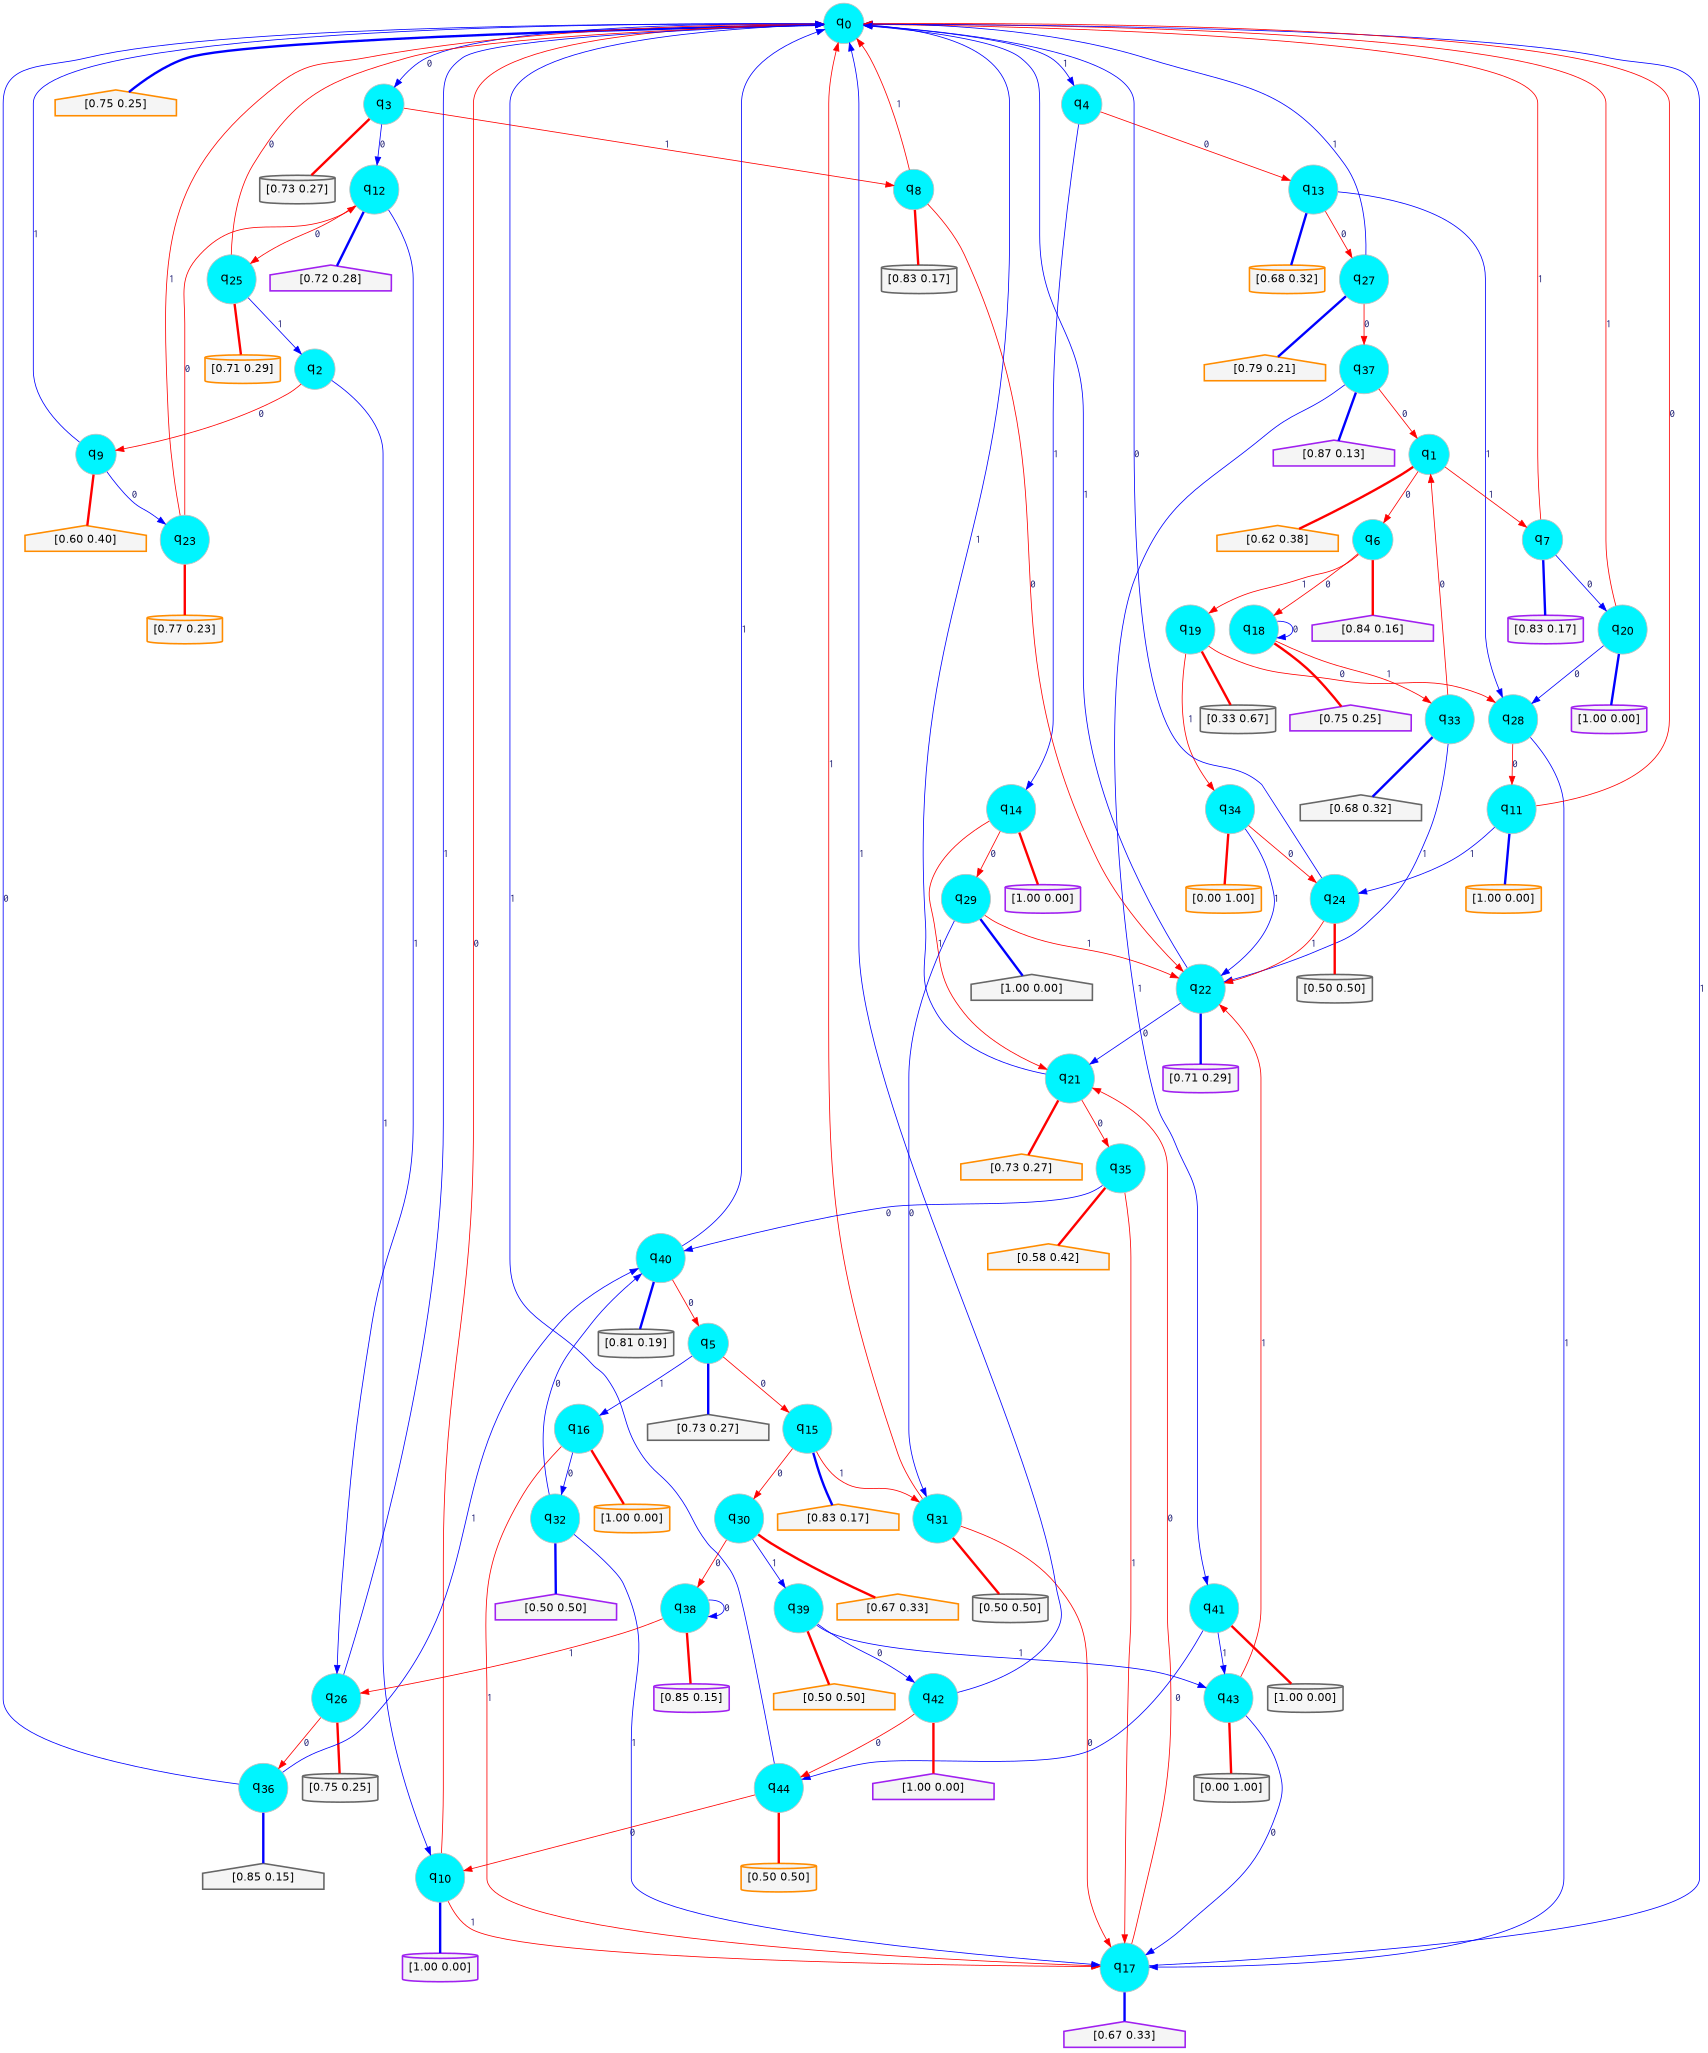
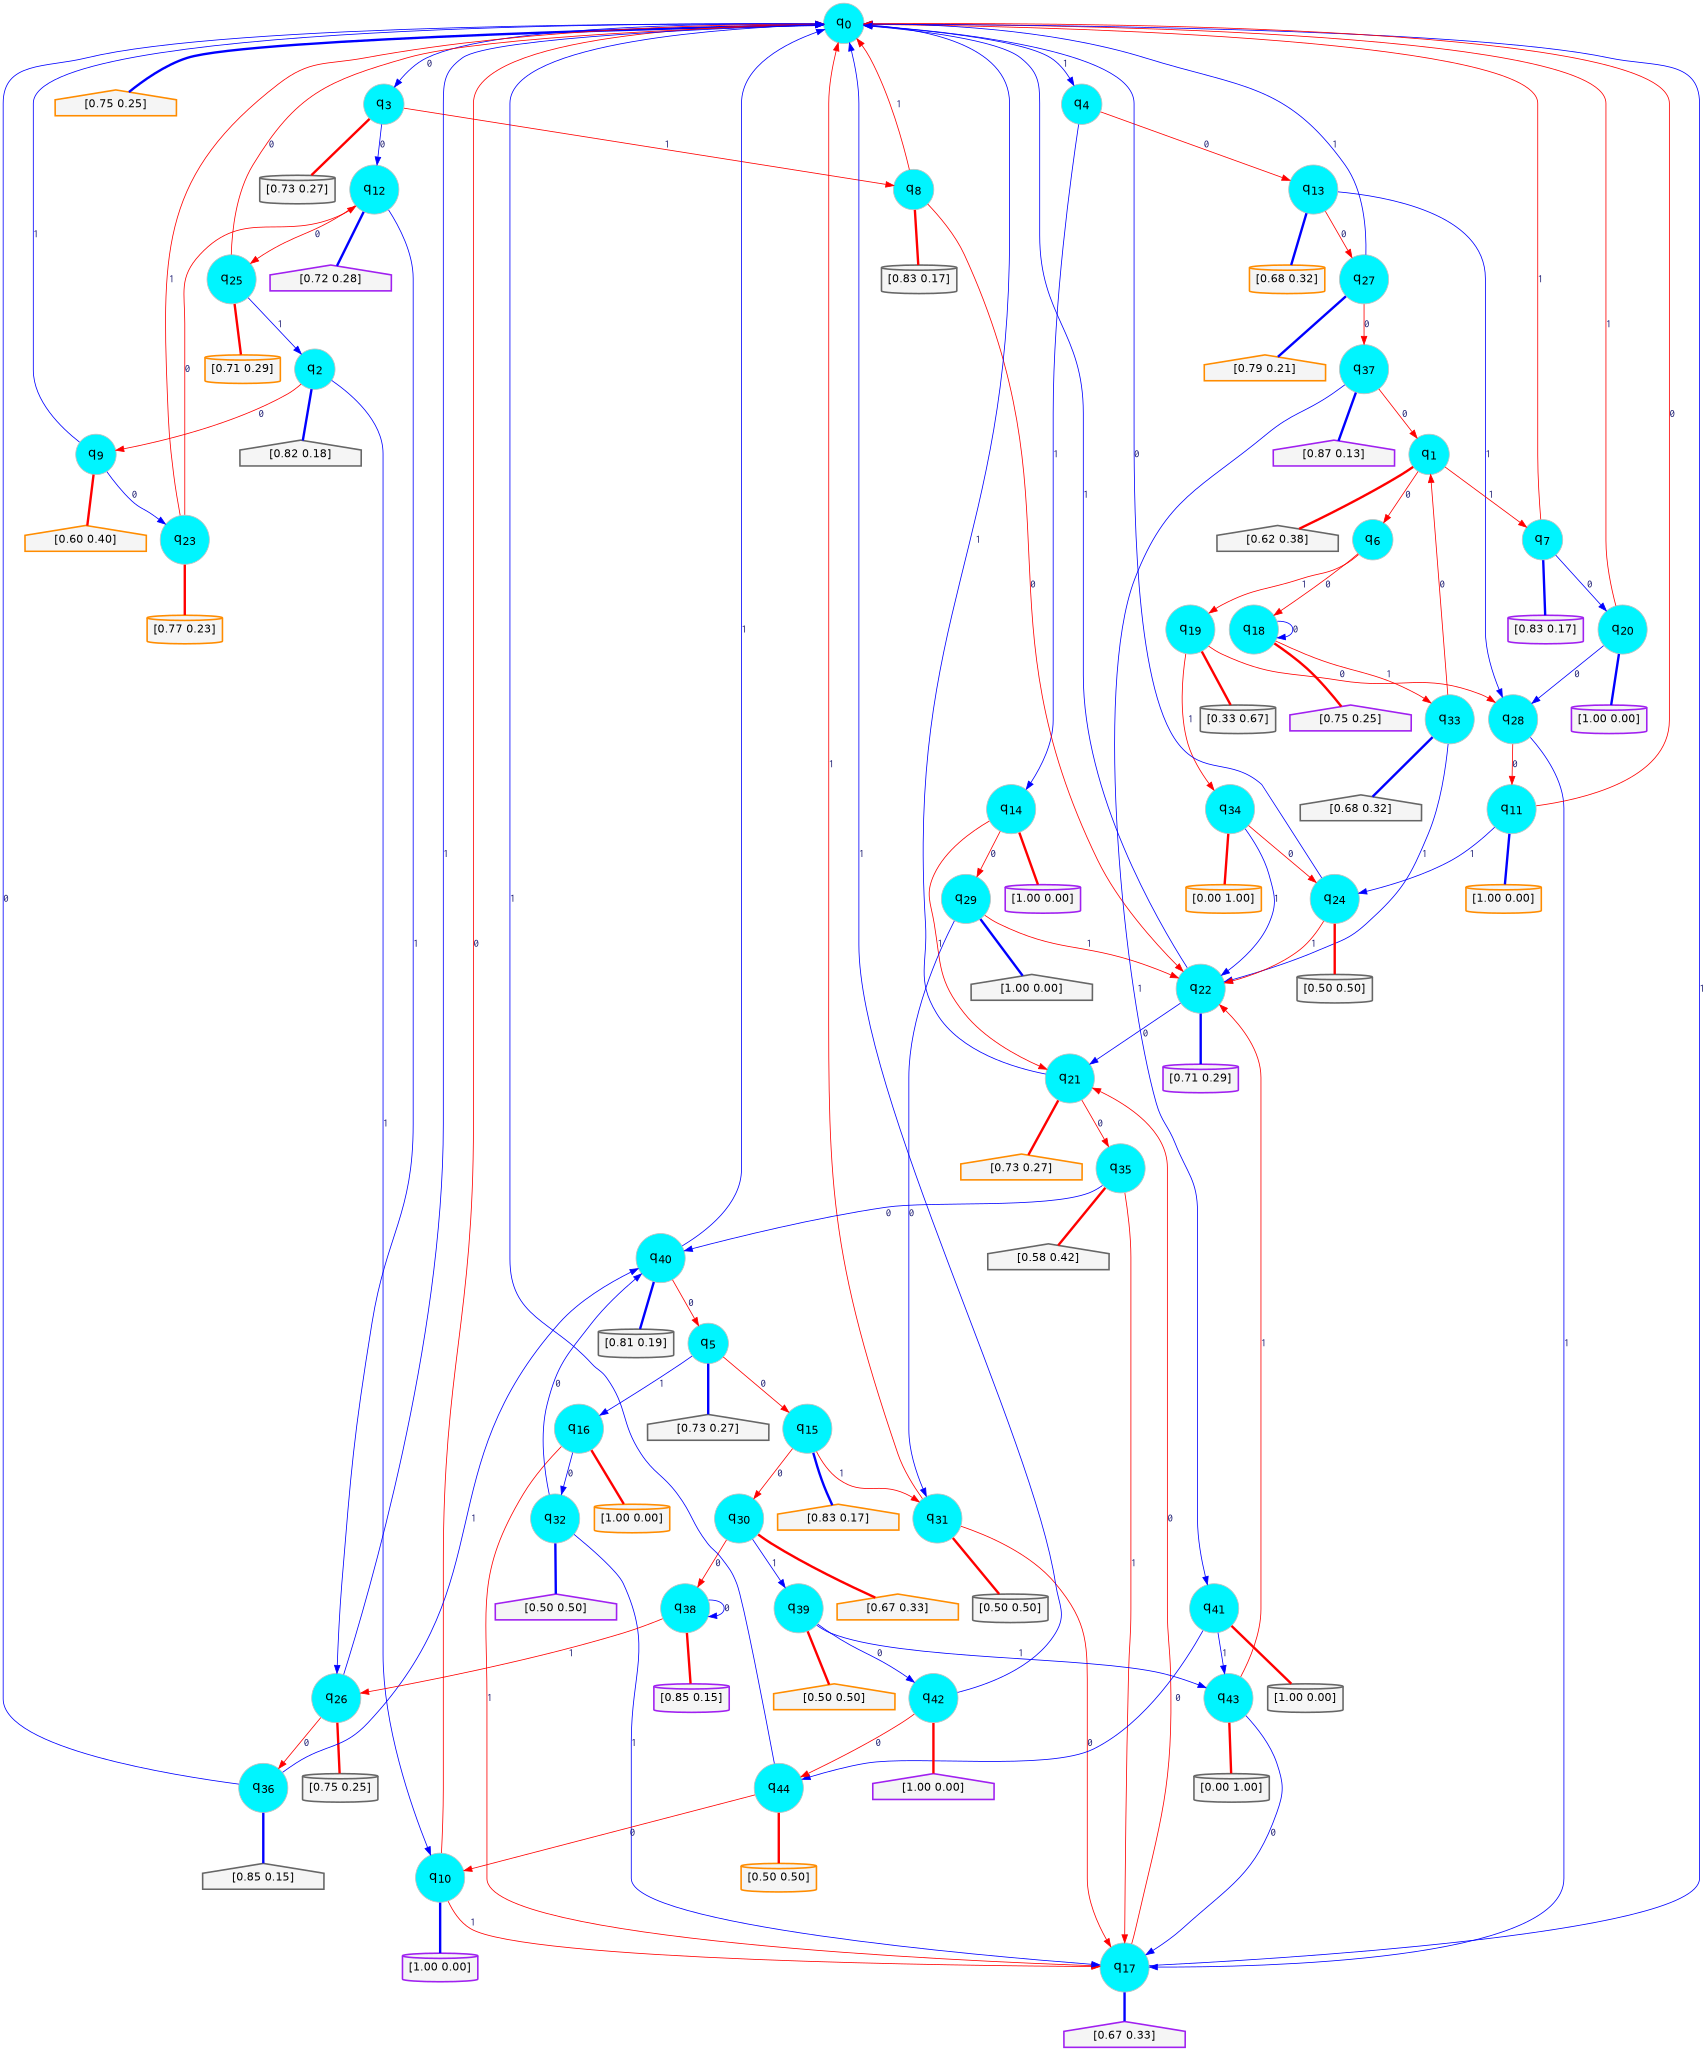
none -> (301, 454)
(1278, 540) -> (1278, 540)
(1373, 630) -> none
(1048, 1258) -> (1048, 1258)
